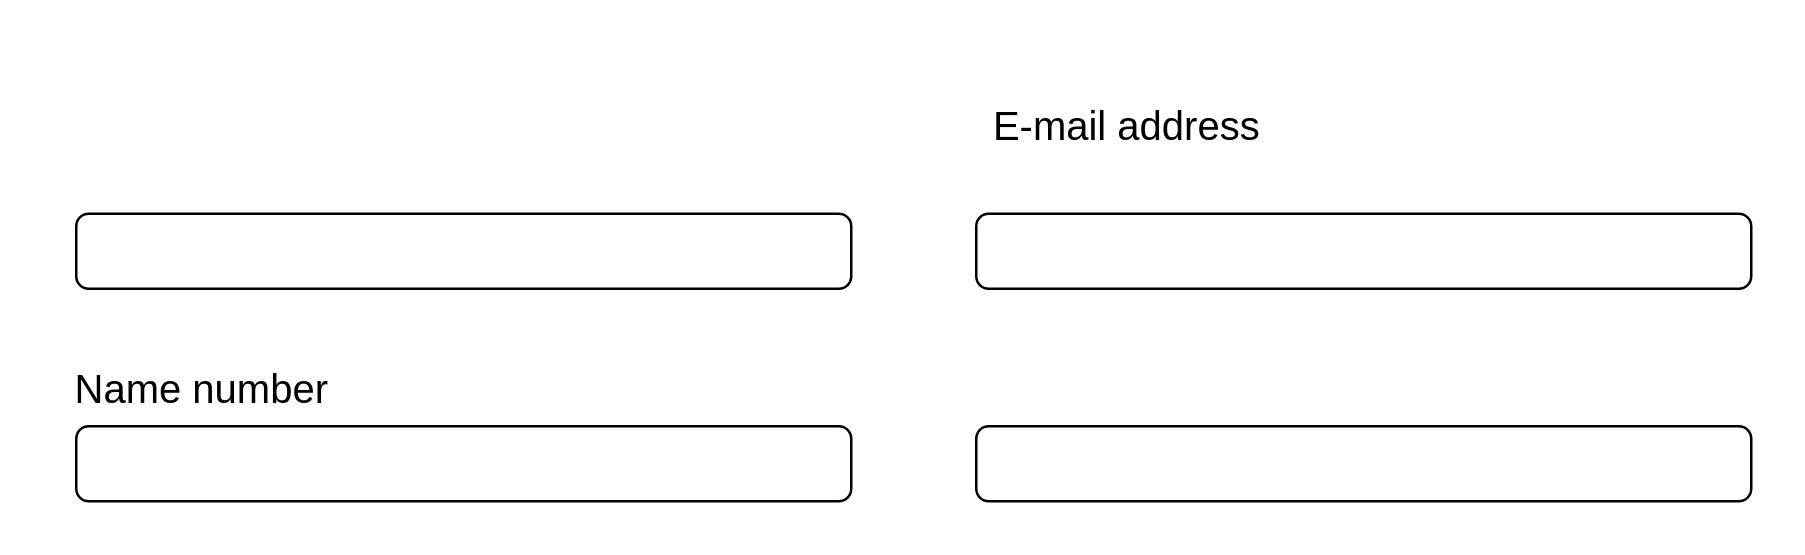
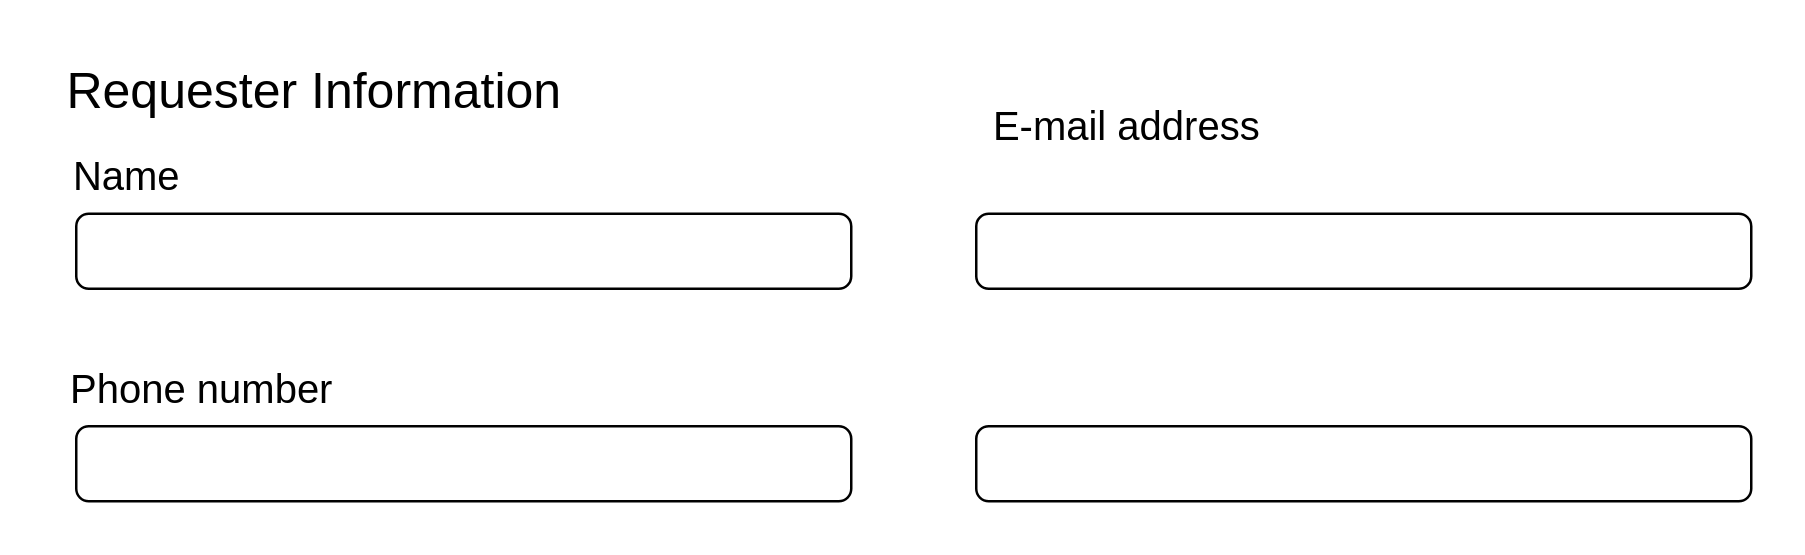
none -> (314, 89)
none -> (126, 176)
(203, 389) -> (203, 389)
